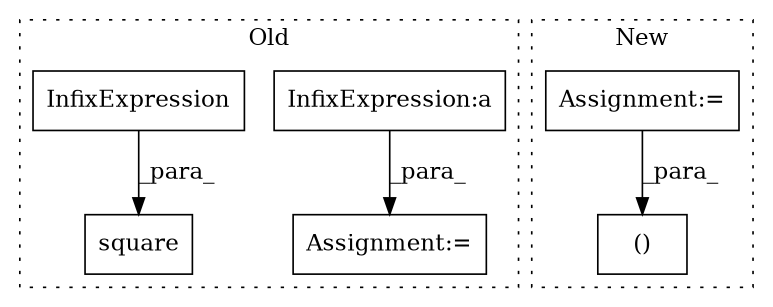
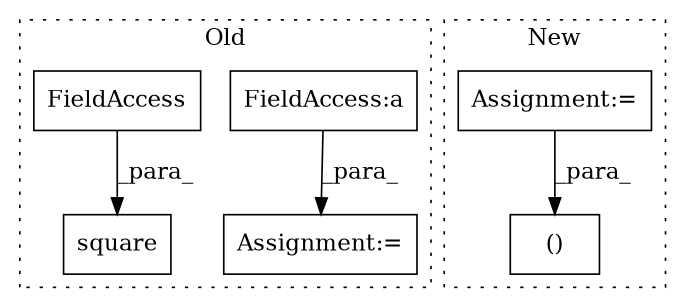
(139, 101) -> (117, 101)
(390, 101) -> (324, 101)
